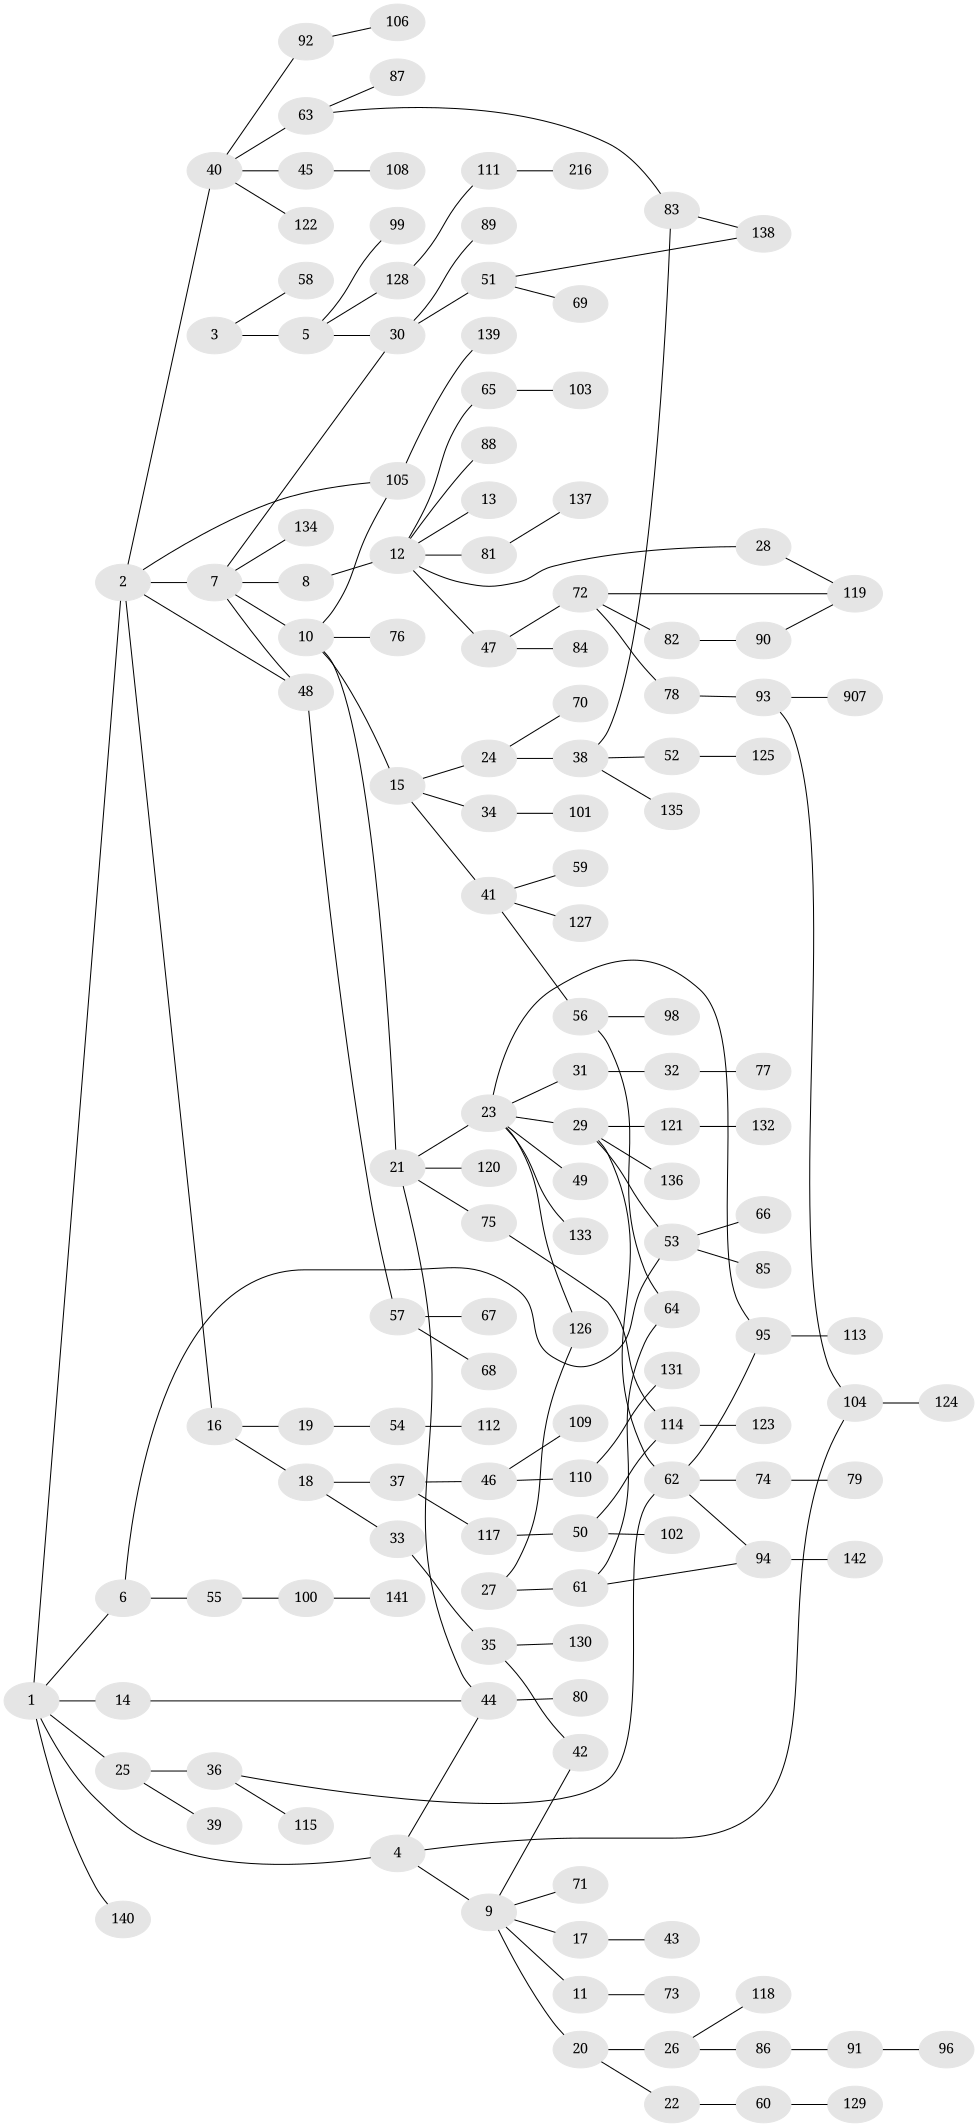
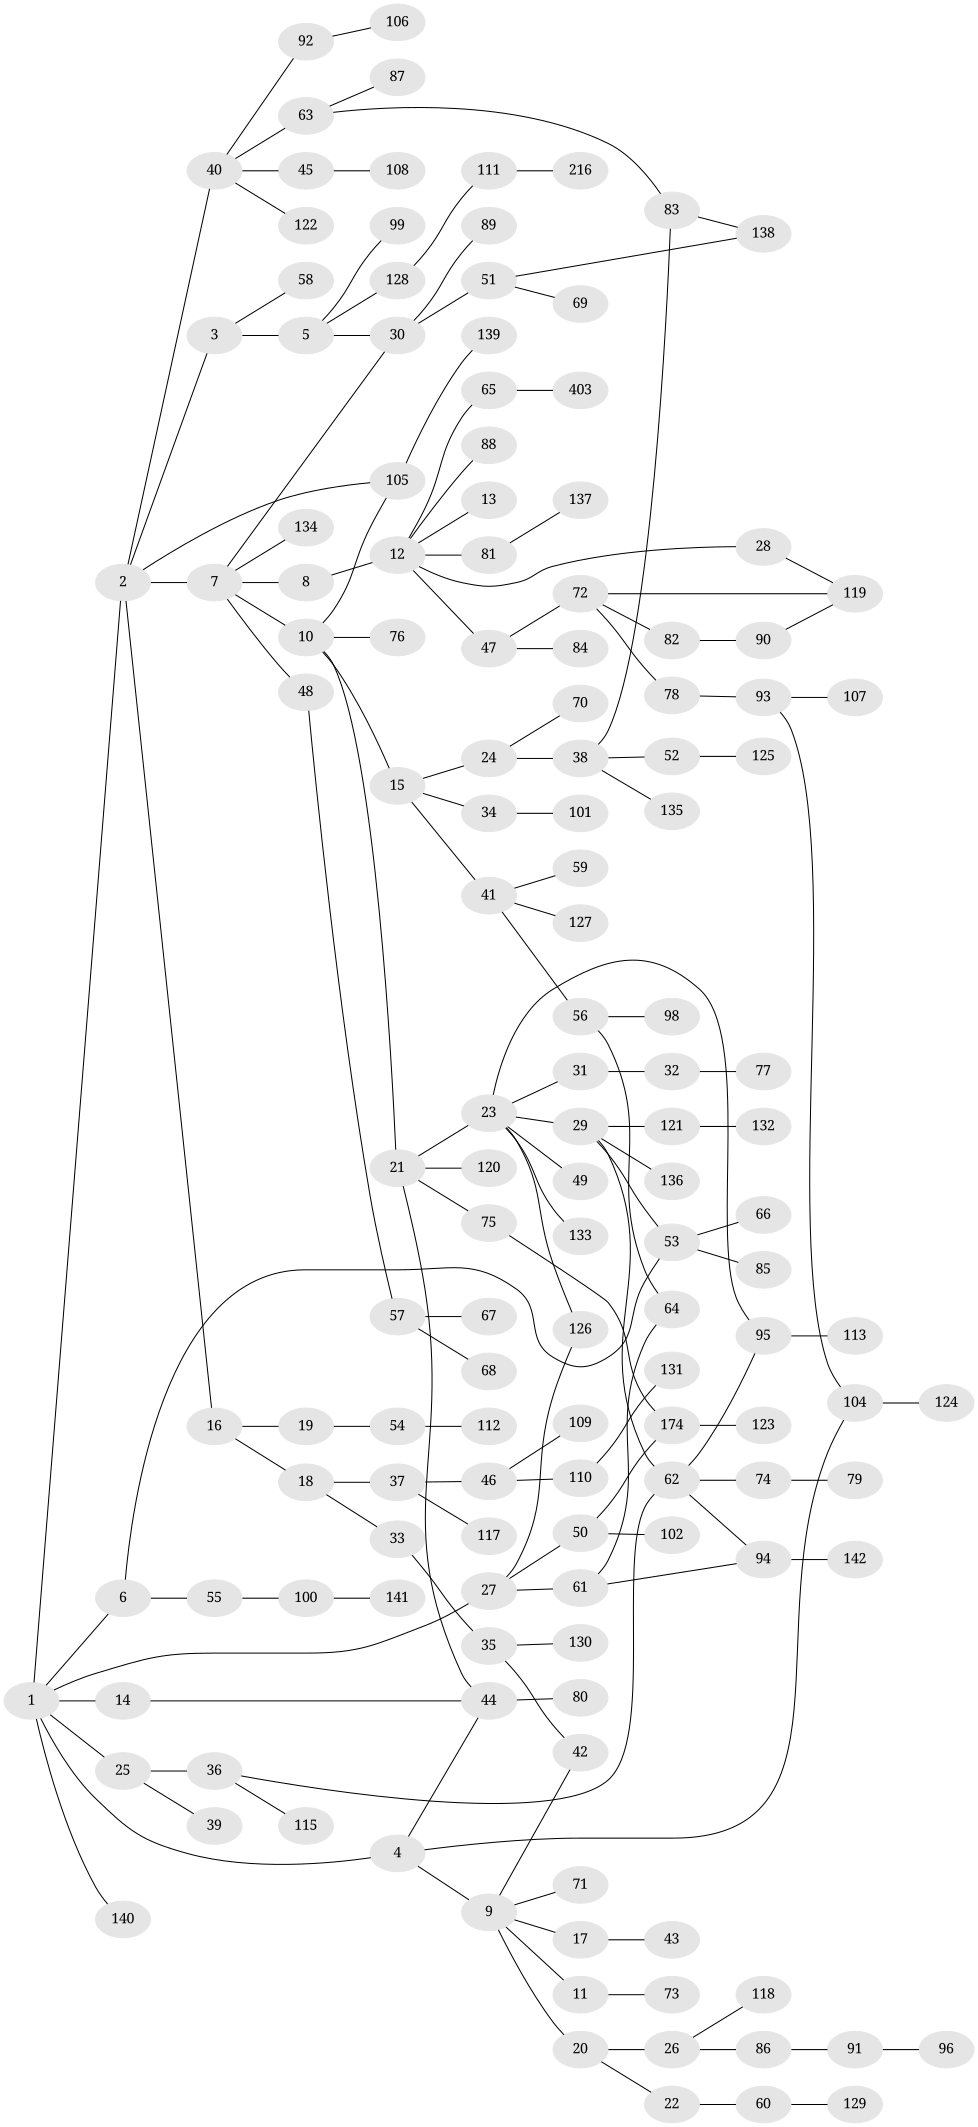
(581, 390) -> (581, 390)
(215, 638) -> (169, 459)
(855, 697) -> (855, 697)
(672, 1425) -> (672, 1425)
(536, 1535) -> (535, 1562)
none -> (263, 1653)
